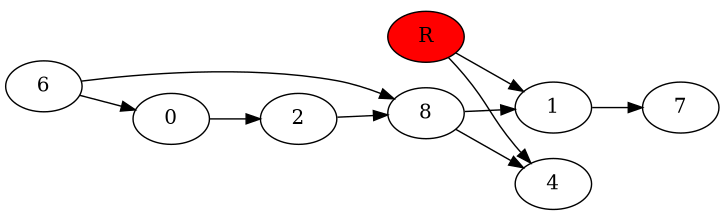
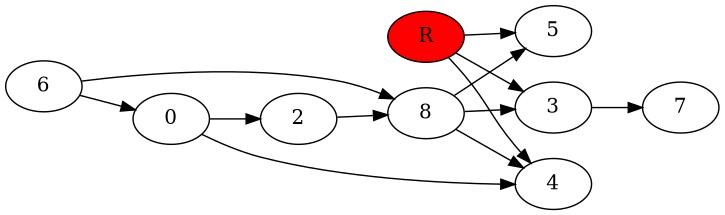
none -> (553, 31)
(553, 108) -> (553, 108)
none -> (348, 173)
